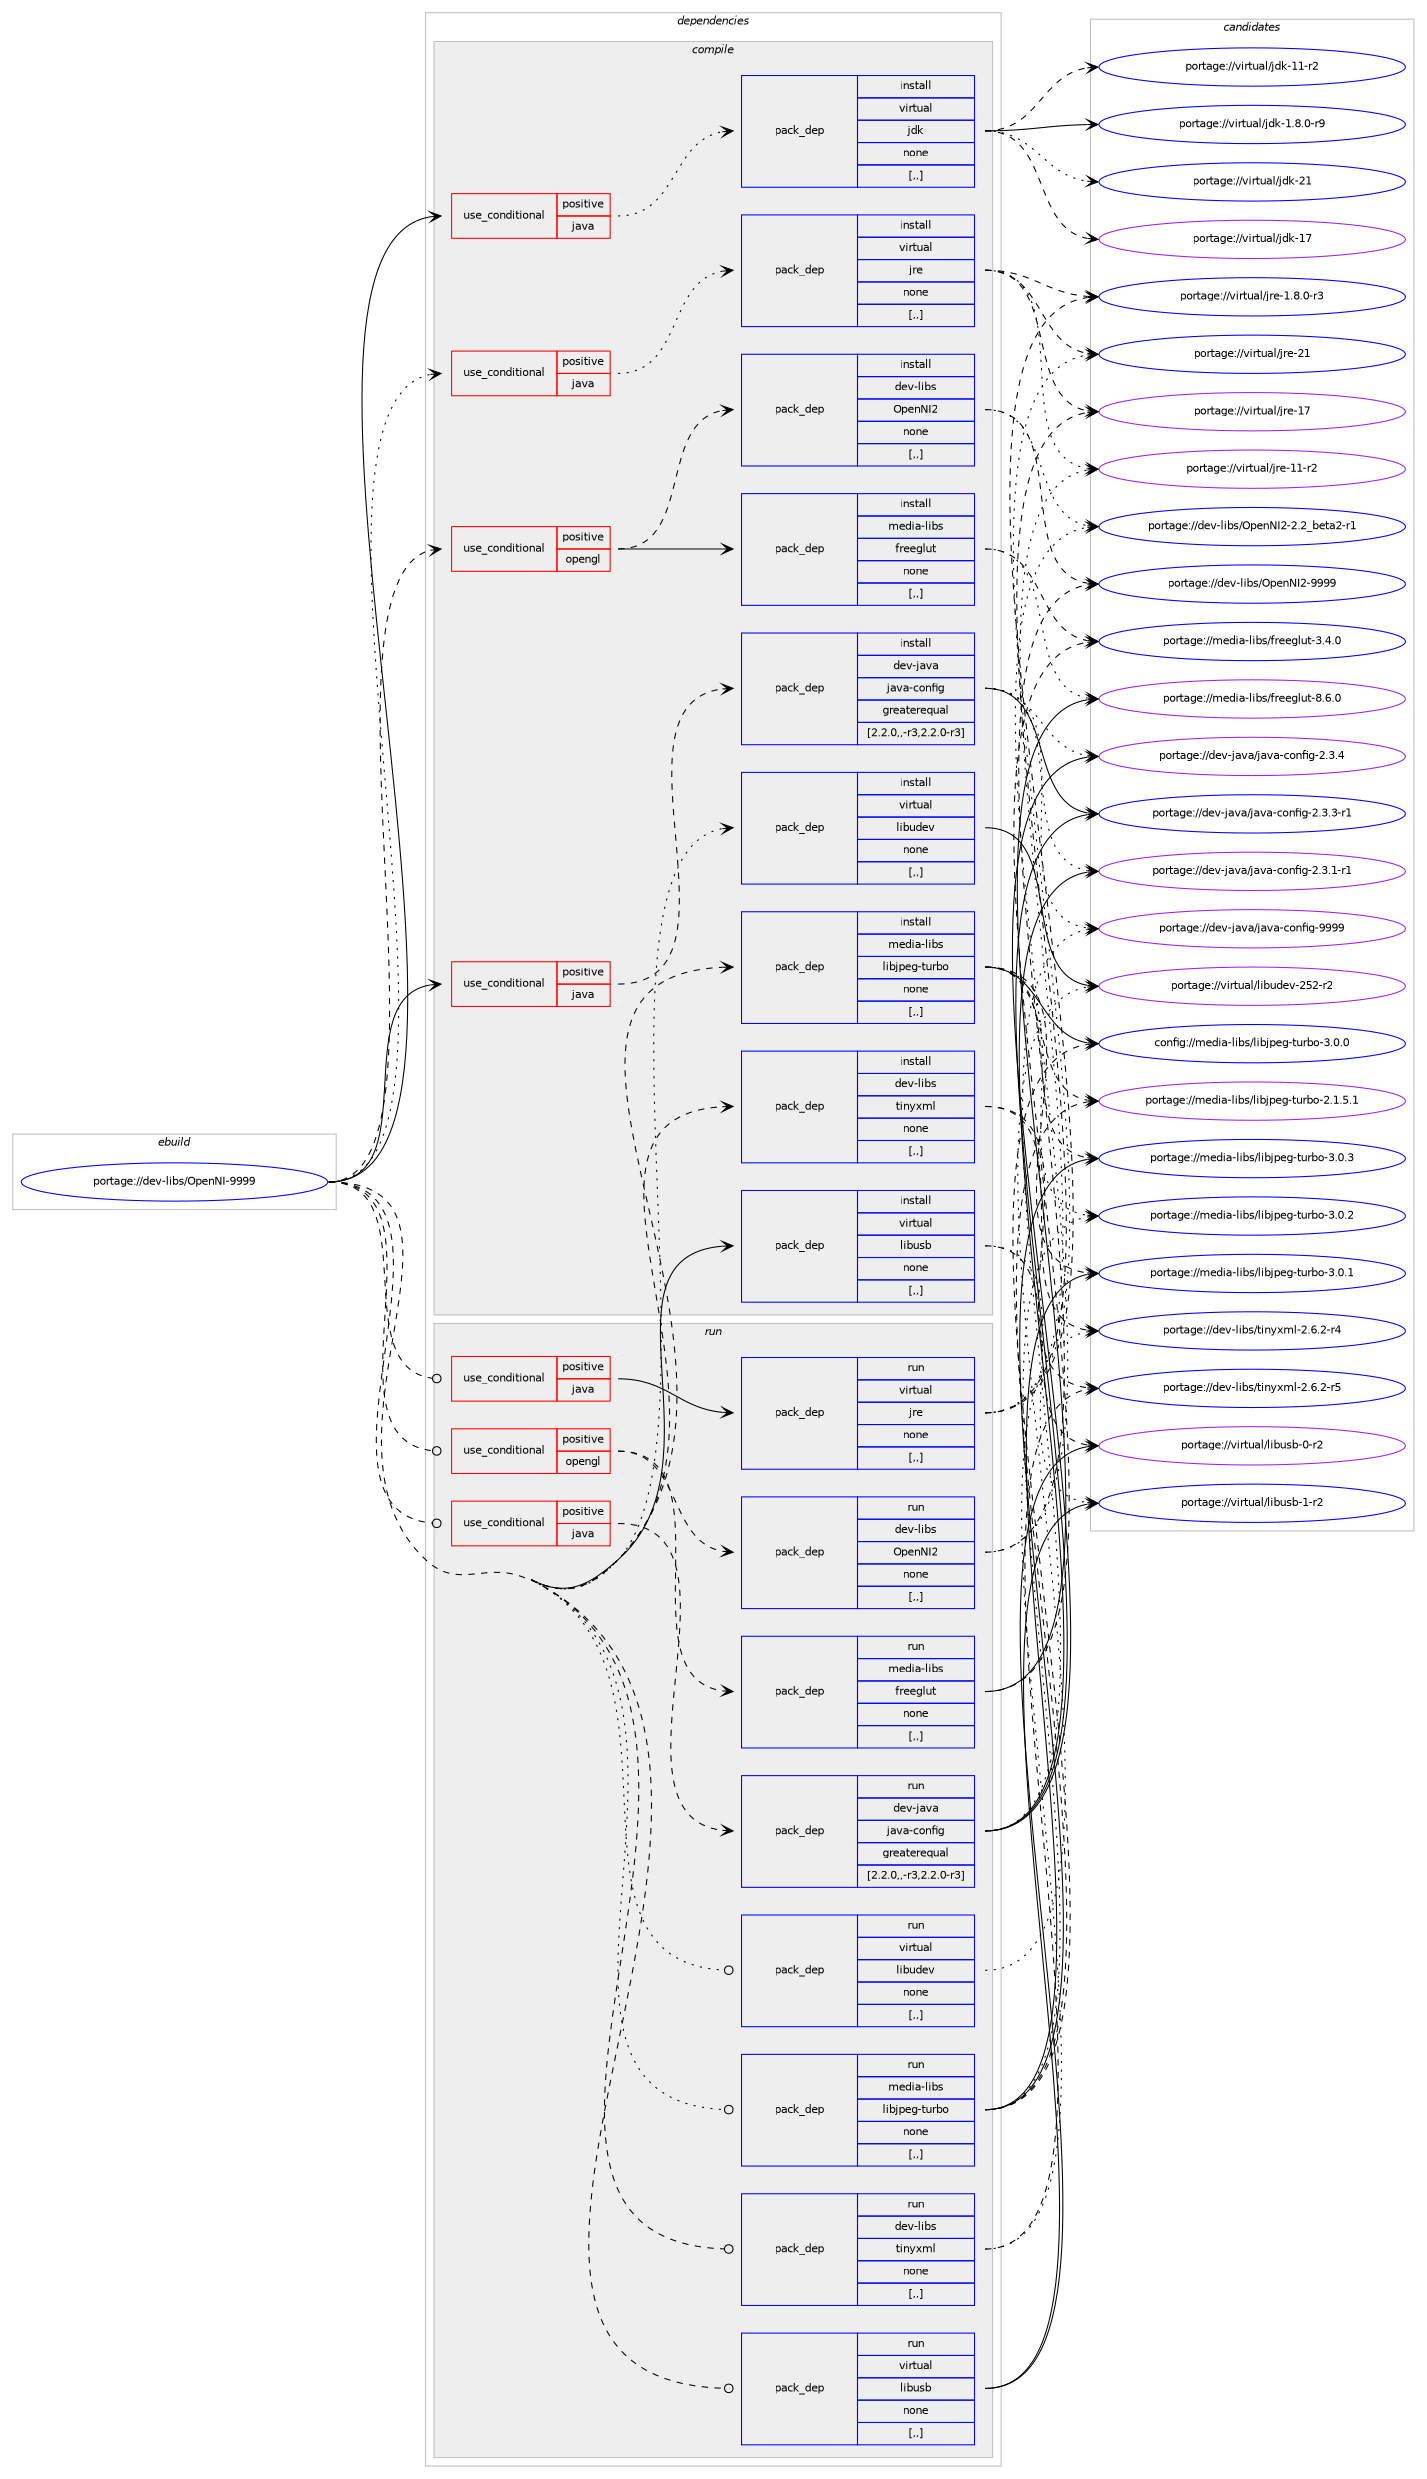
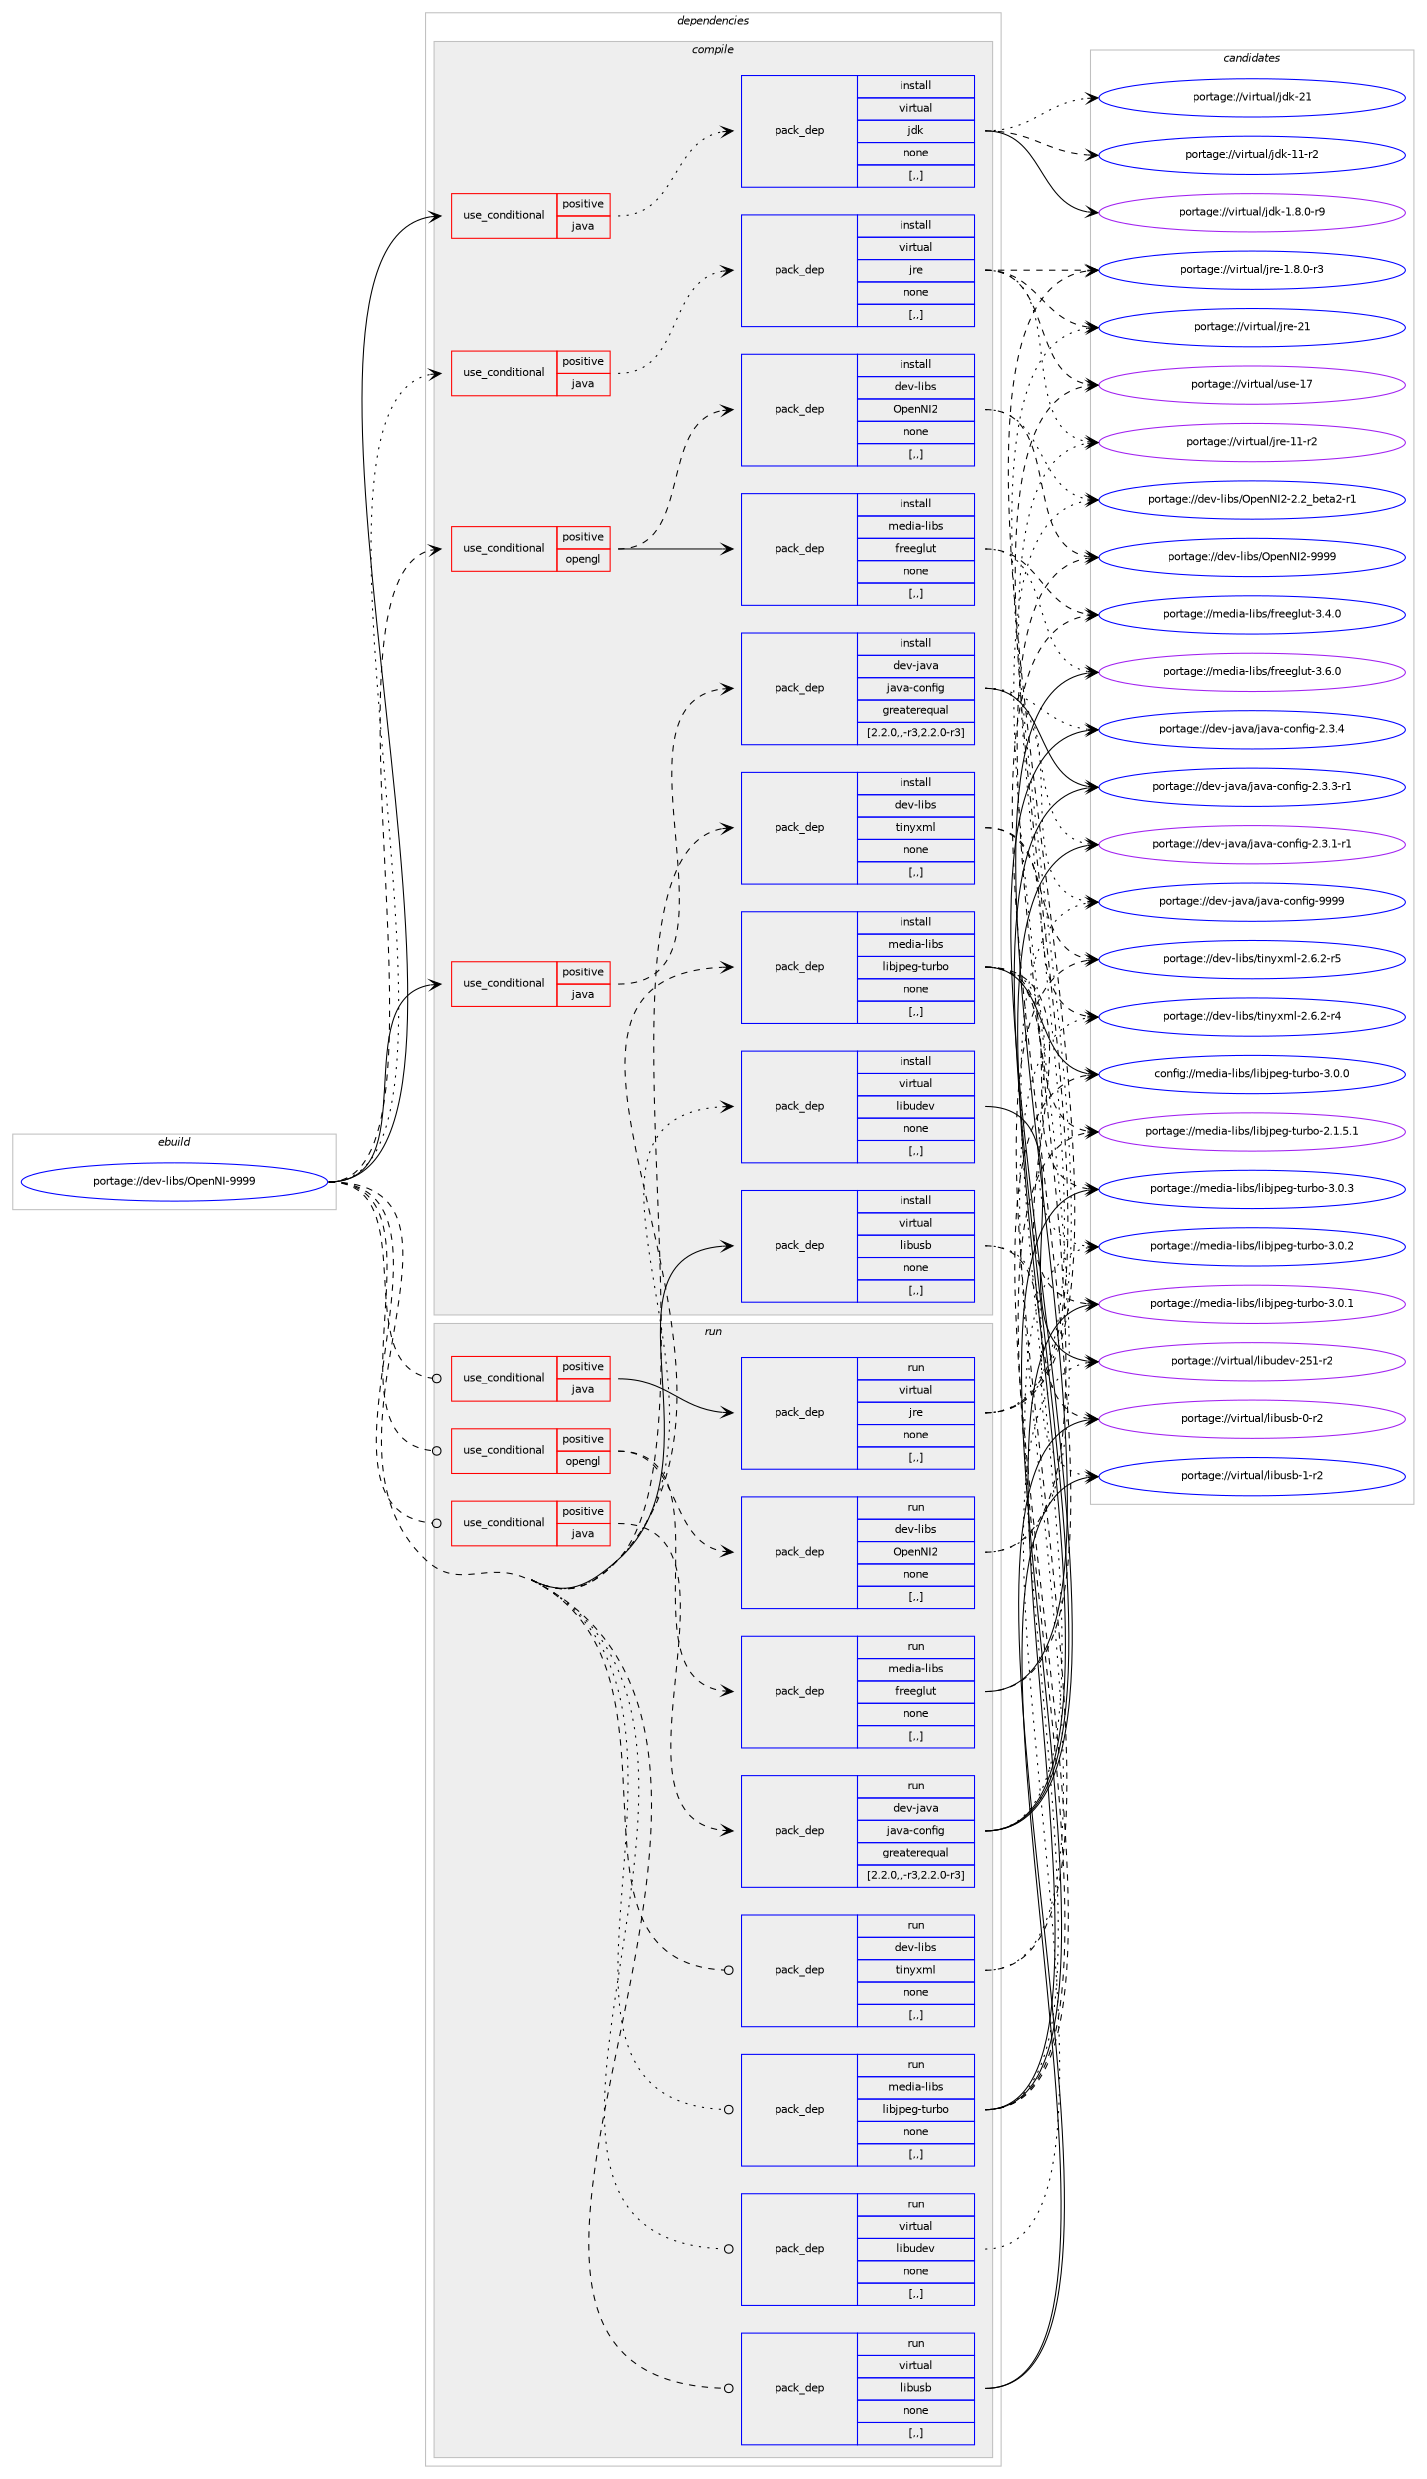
(1252, 124) -> (1252, 213)
(1252, 239) -> none
(1252, 412) -> (1252, 385)
(1252, 699) -> (1252, 672)
(1252, 756) -> (1252, 730)
(1252, 929) -> (1252, 902)
(1252, 986) -> (1252, 1362)
(1252, 1273) -> (1252, 1304)
